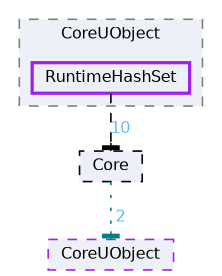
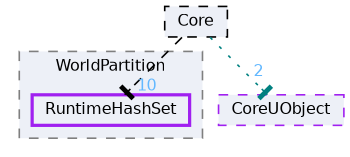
(111, 35) -> (111, 67)
(111, 118) -> (156, 63)
